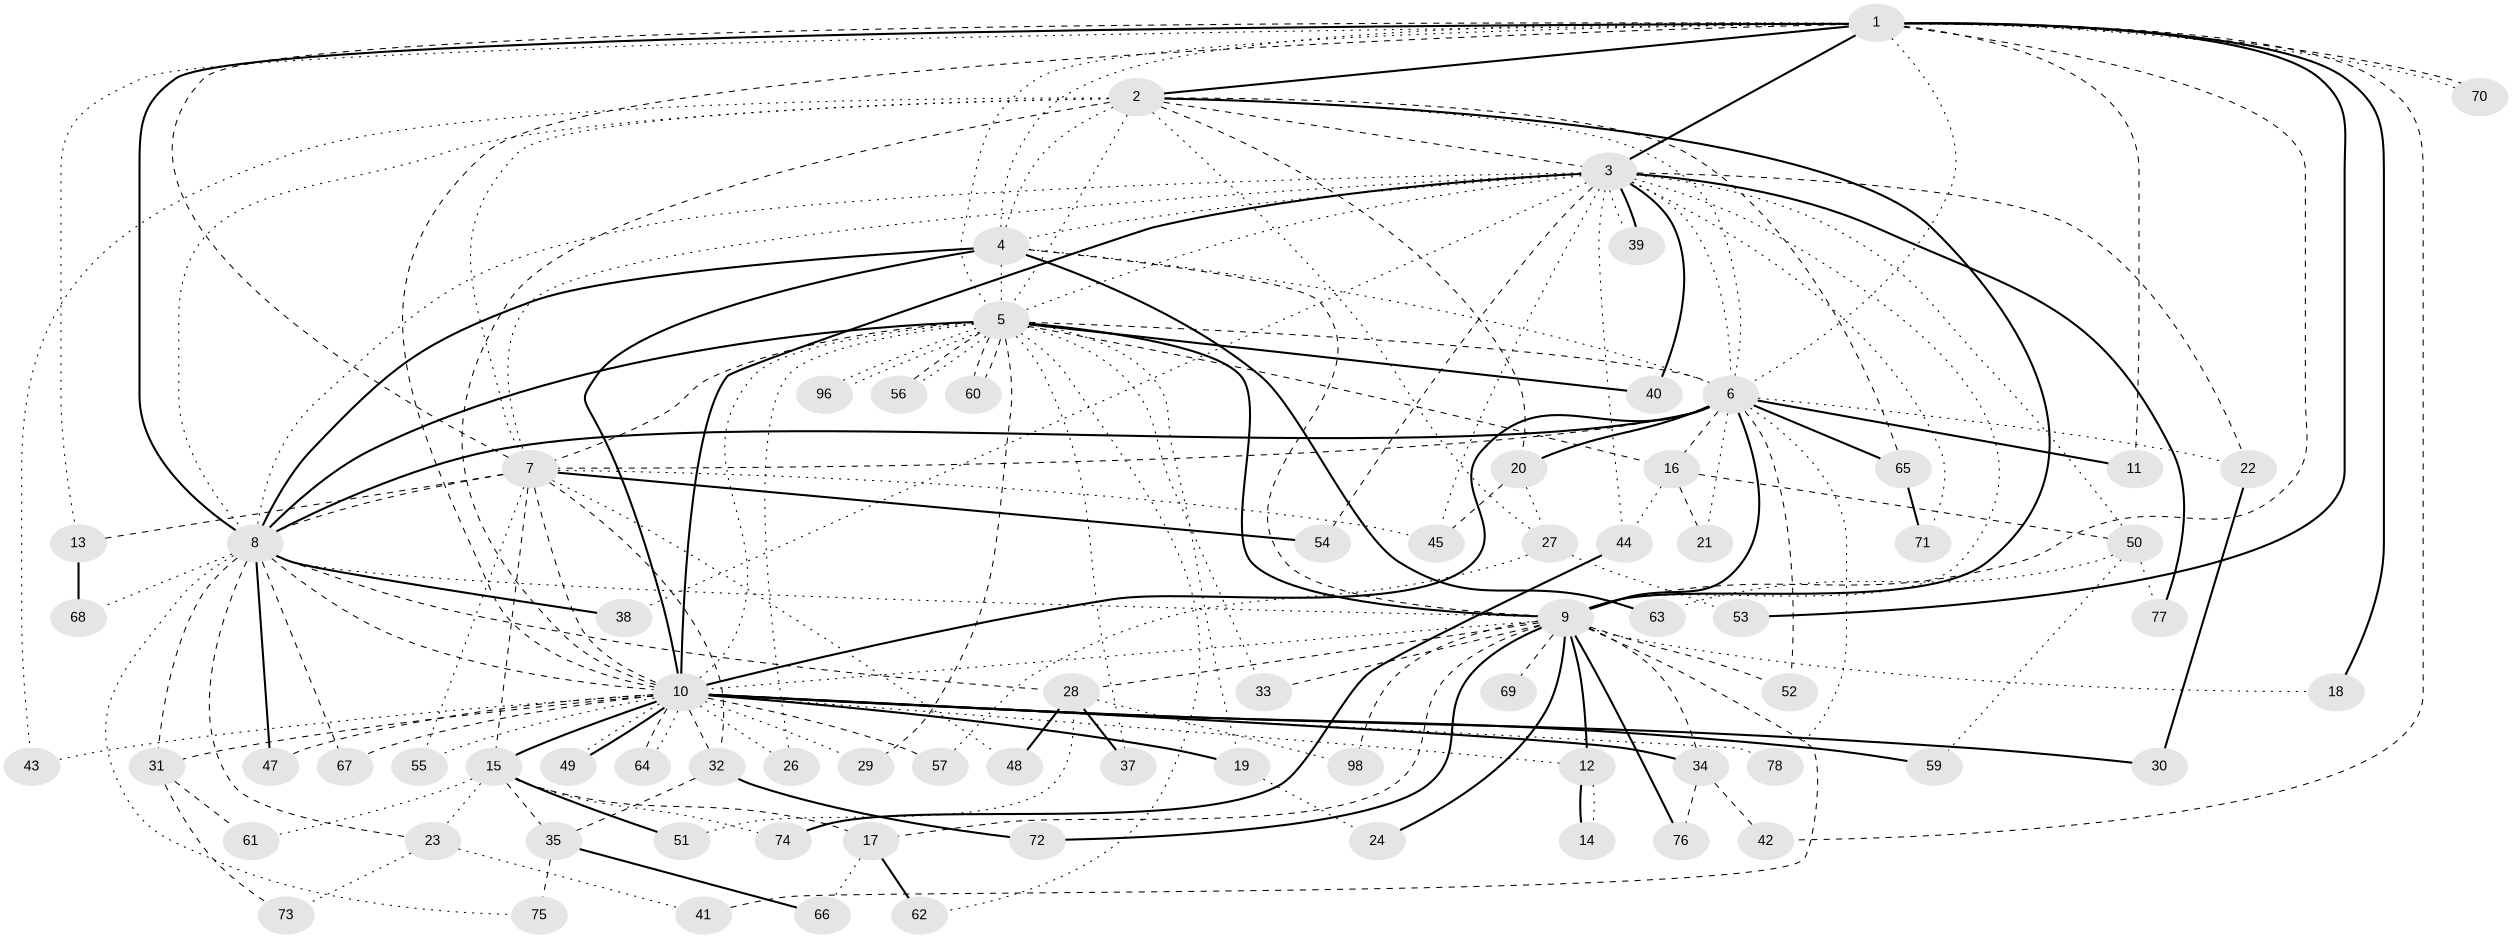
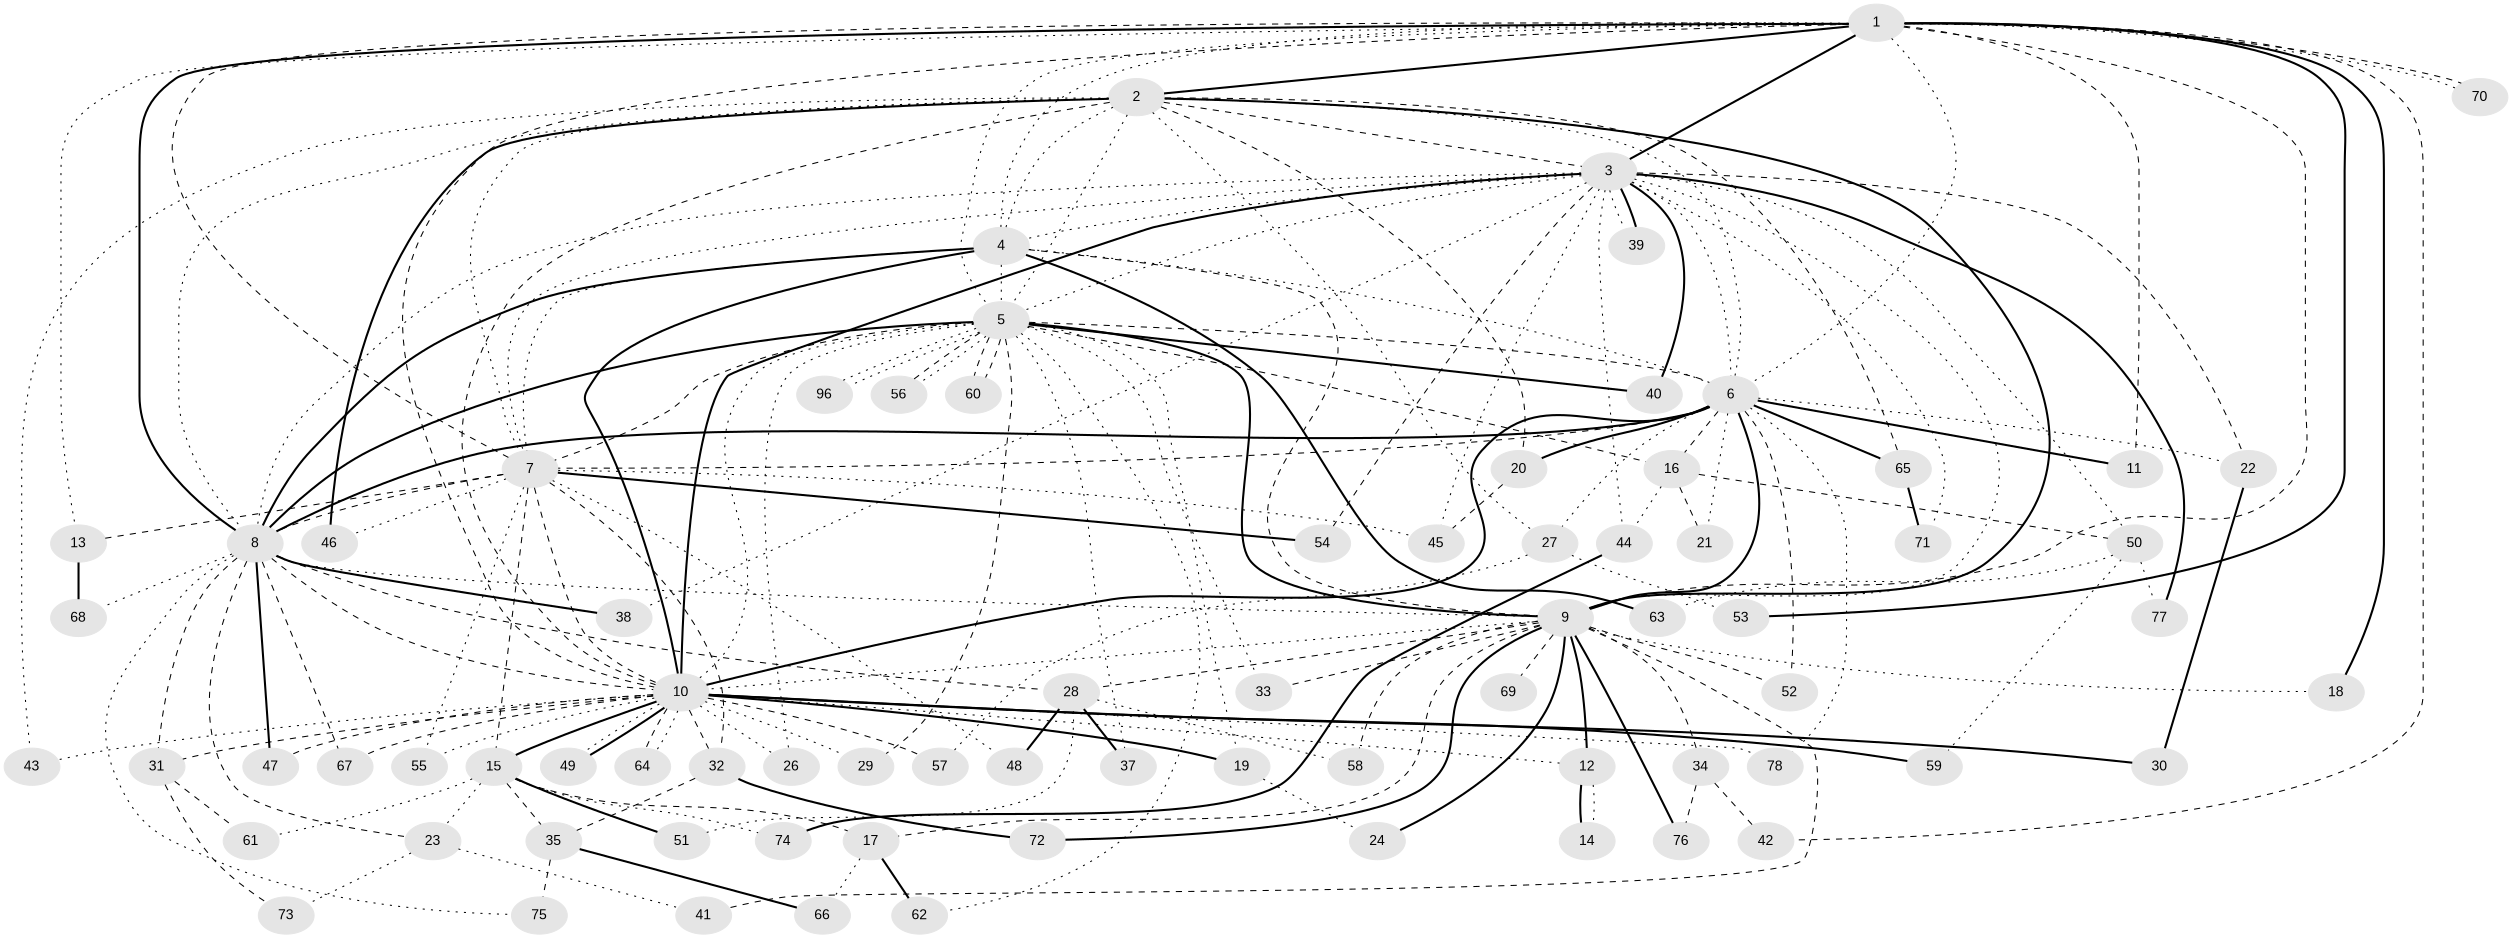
none -> (559, 301)
(1535, 506) -> (1635, 451)
none -> (330, 544)
(1193, 719) -> none
(1356, 767) -> (1356, 767)
